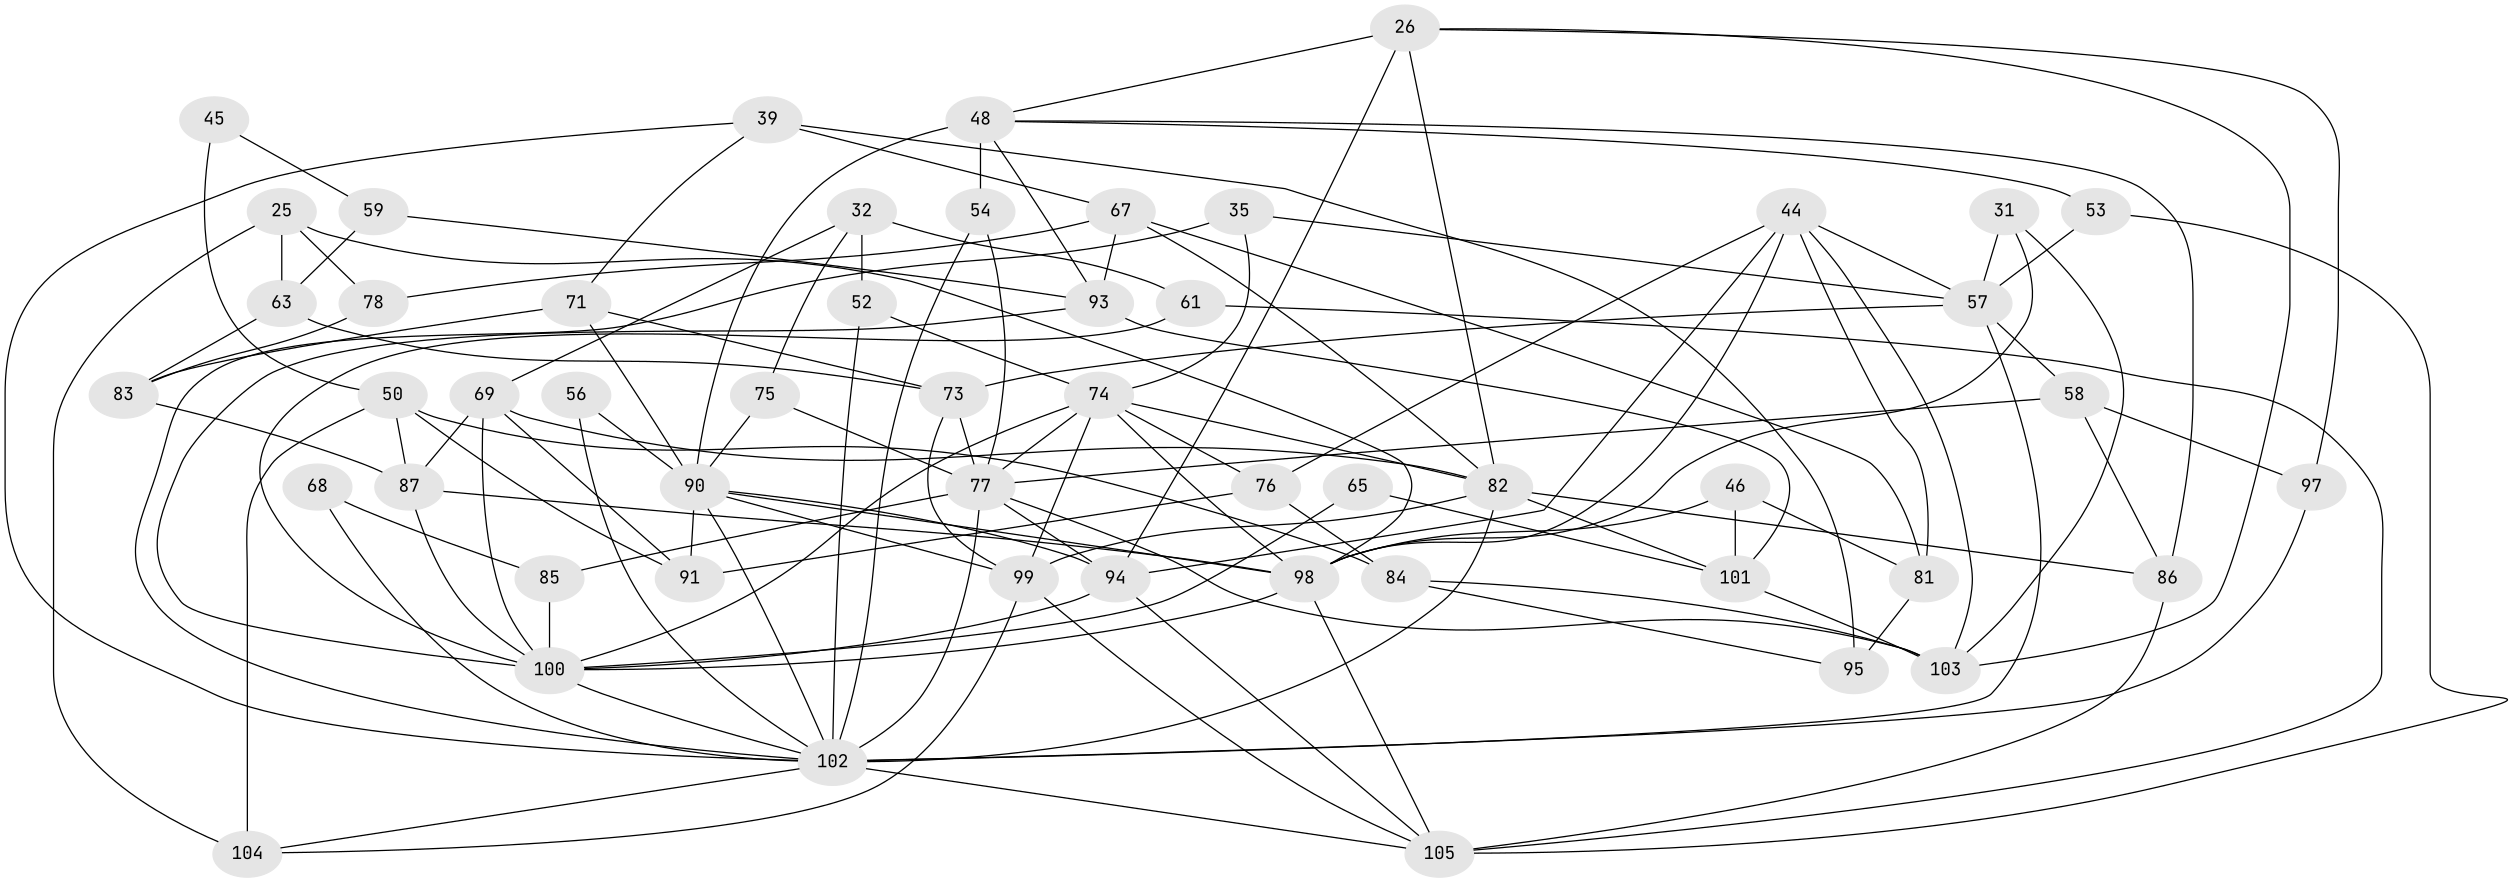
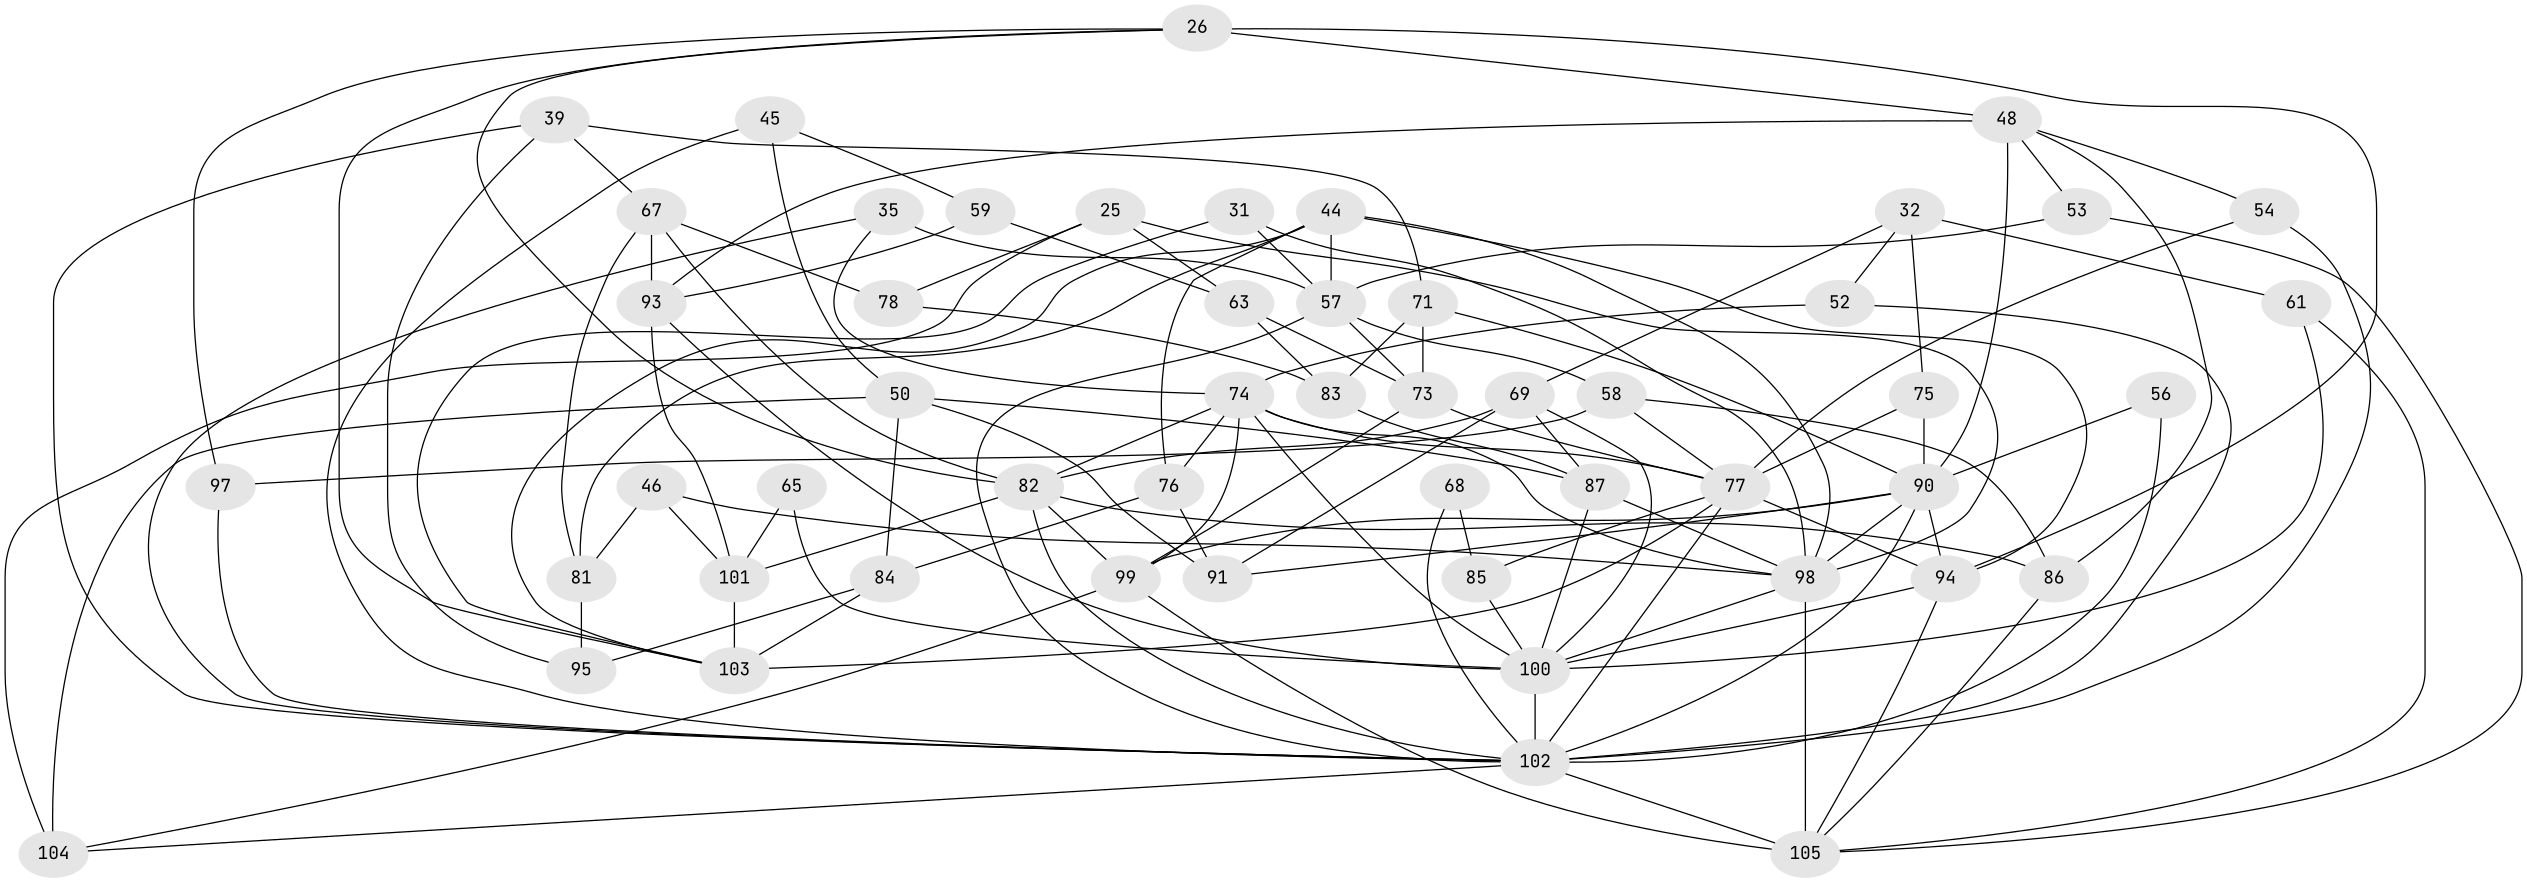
none -> (572, 701)
